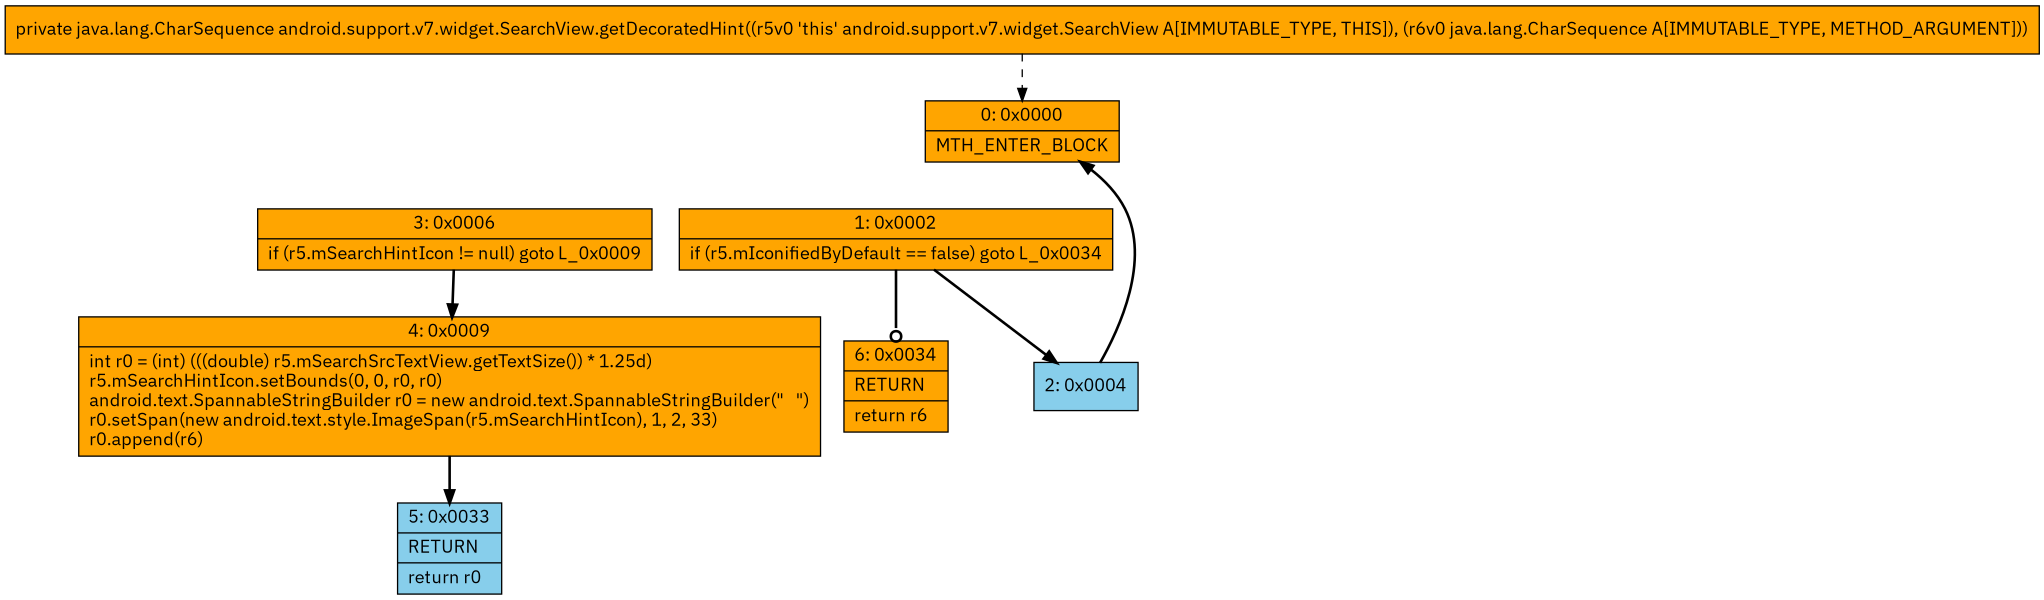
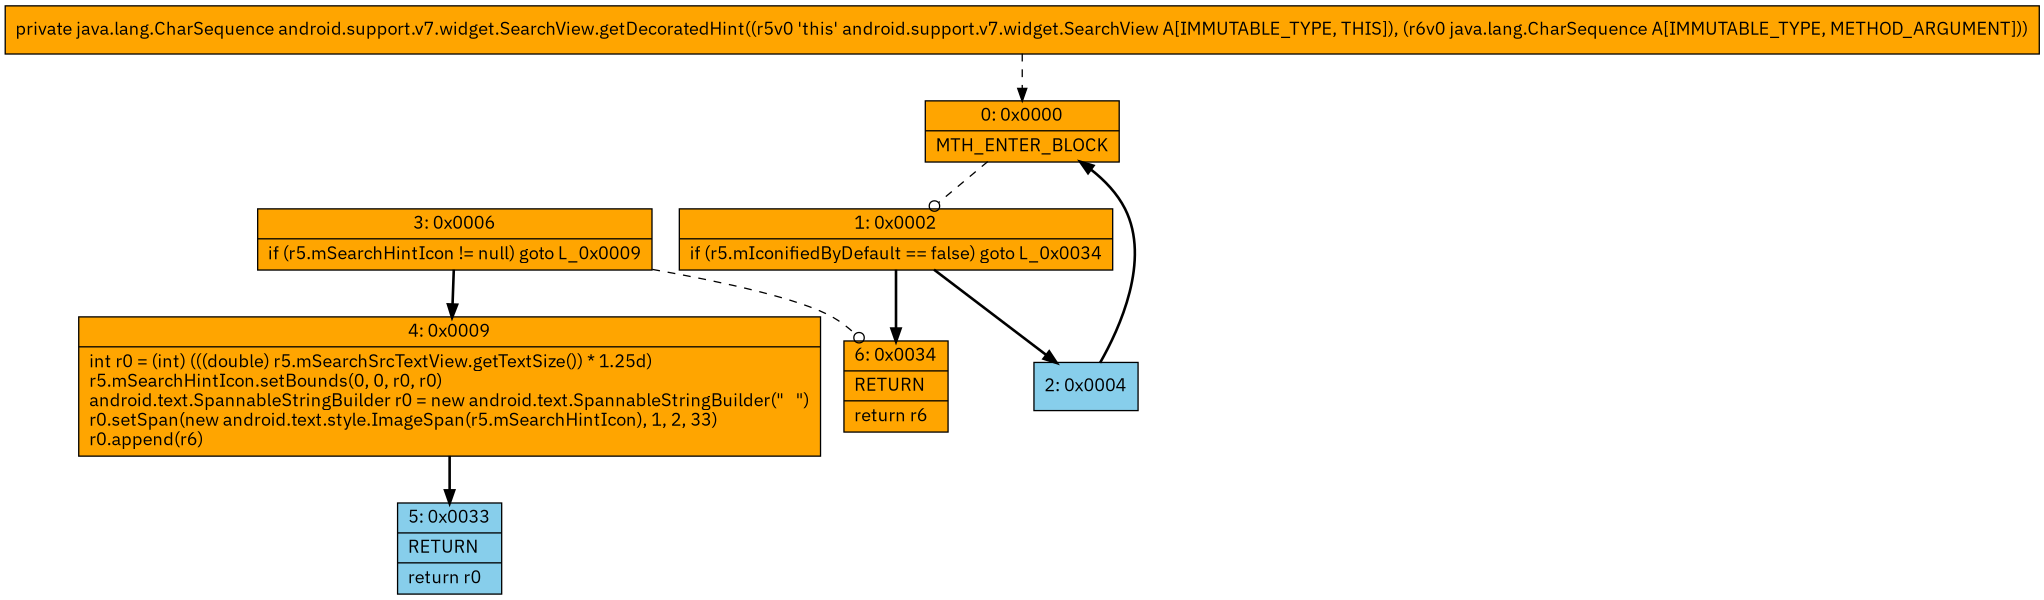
none -> (963, 182)
none -> (758, 291)
(896, 299) -> (896, 299)
